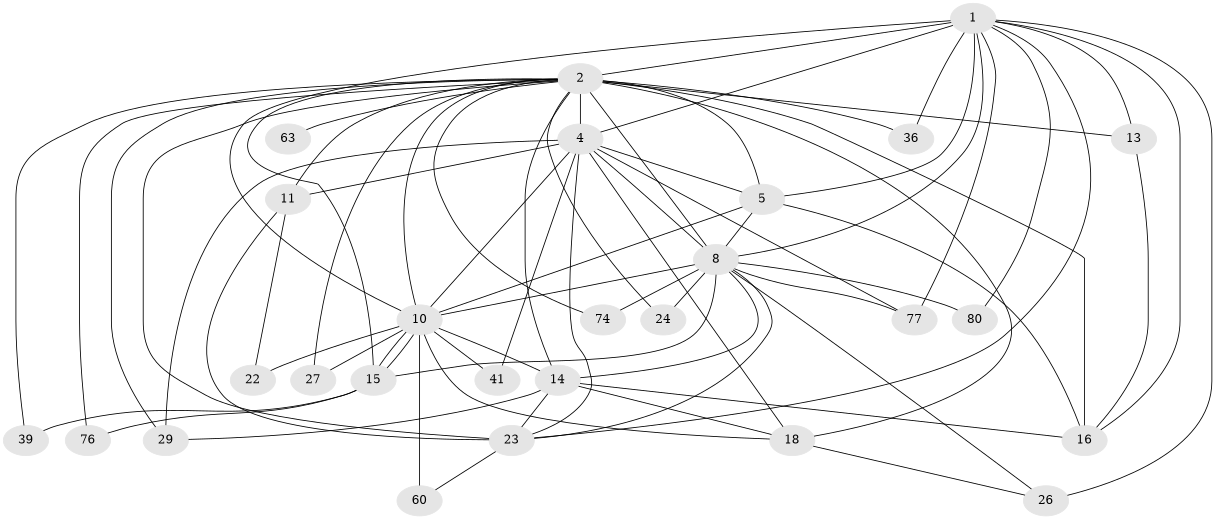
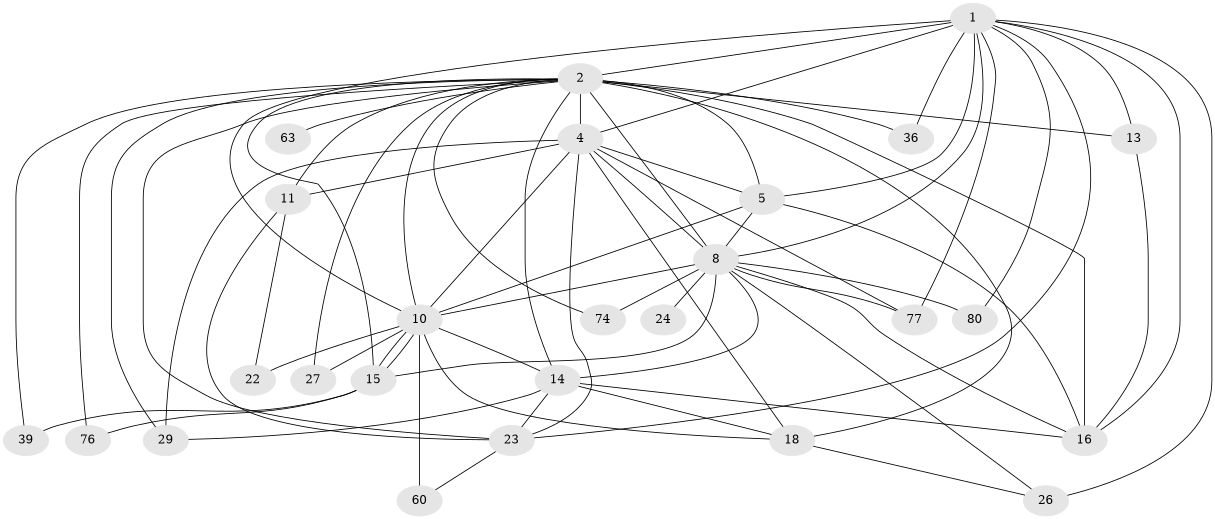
(568, 196) -> none
(497, 380) -> none
(707, 389) -> (901, 346)
